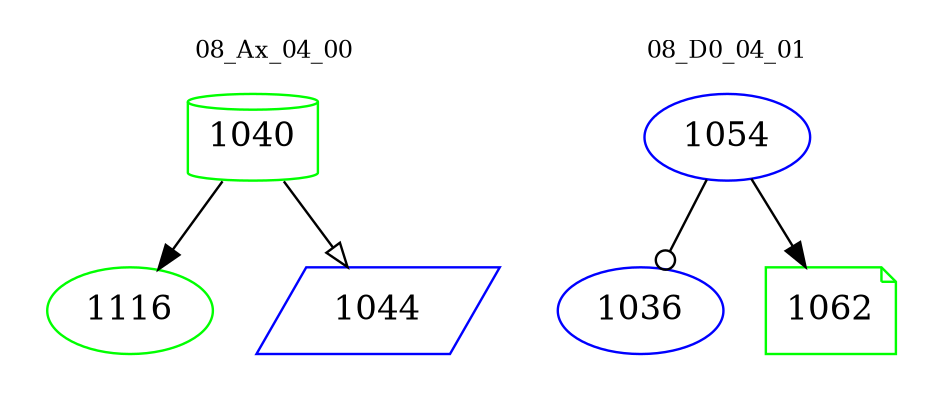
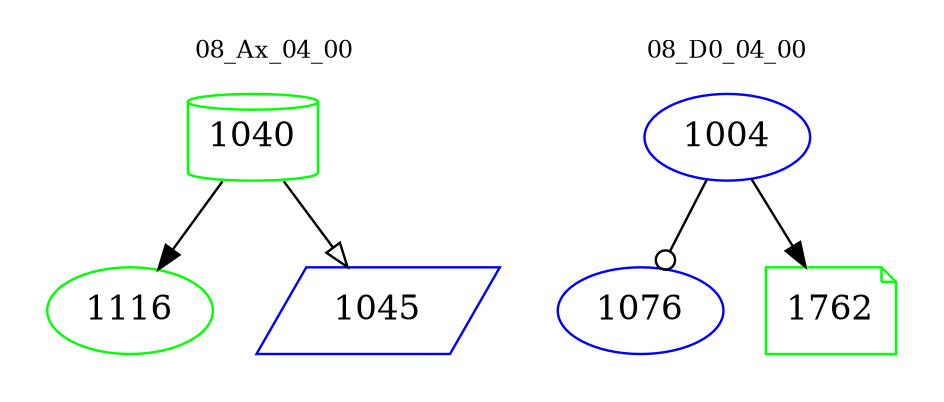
(727, 52) -> (727, 52)
(727, 137) -> (727, 137)
(378, 311) -> (378, 311)
(641, 311) -> (641, 311)
(831, 311) -> (831, 311)
